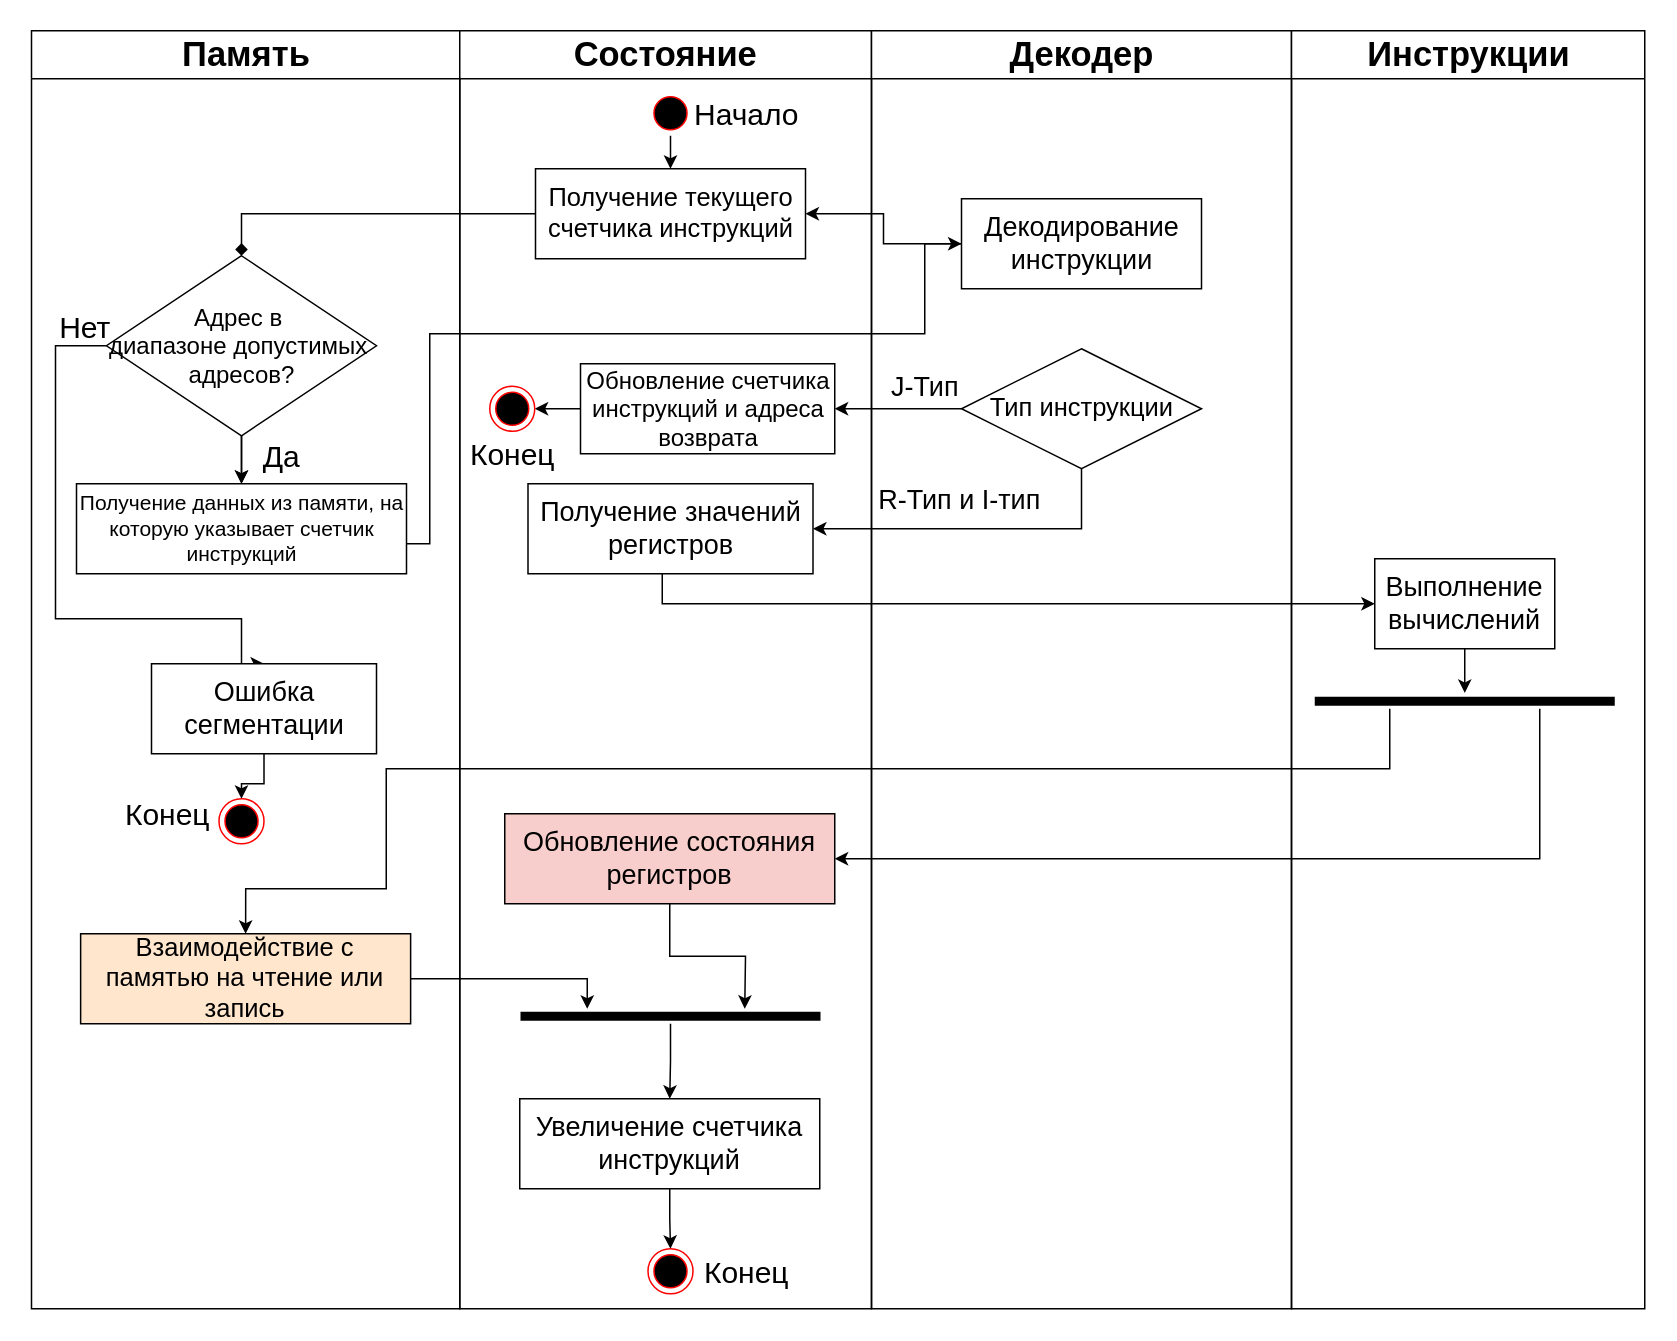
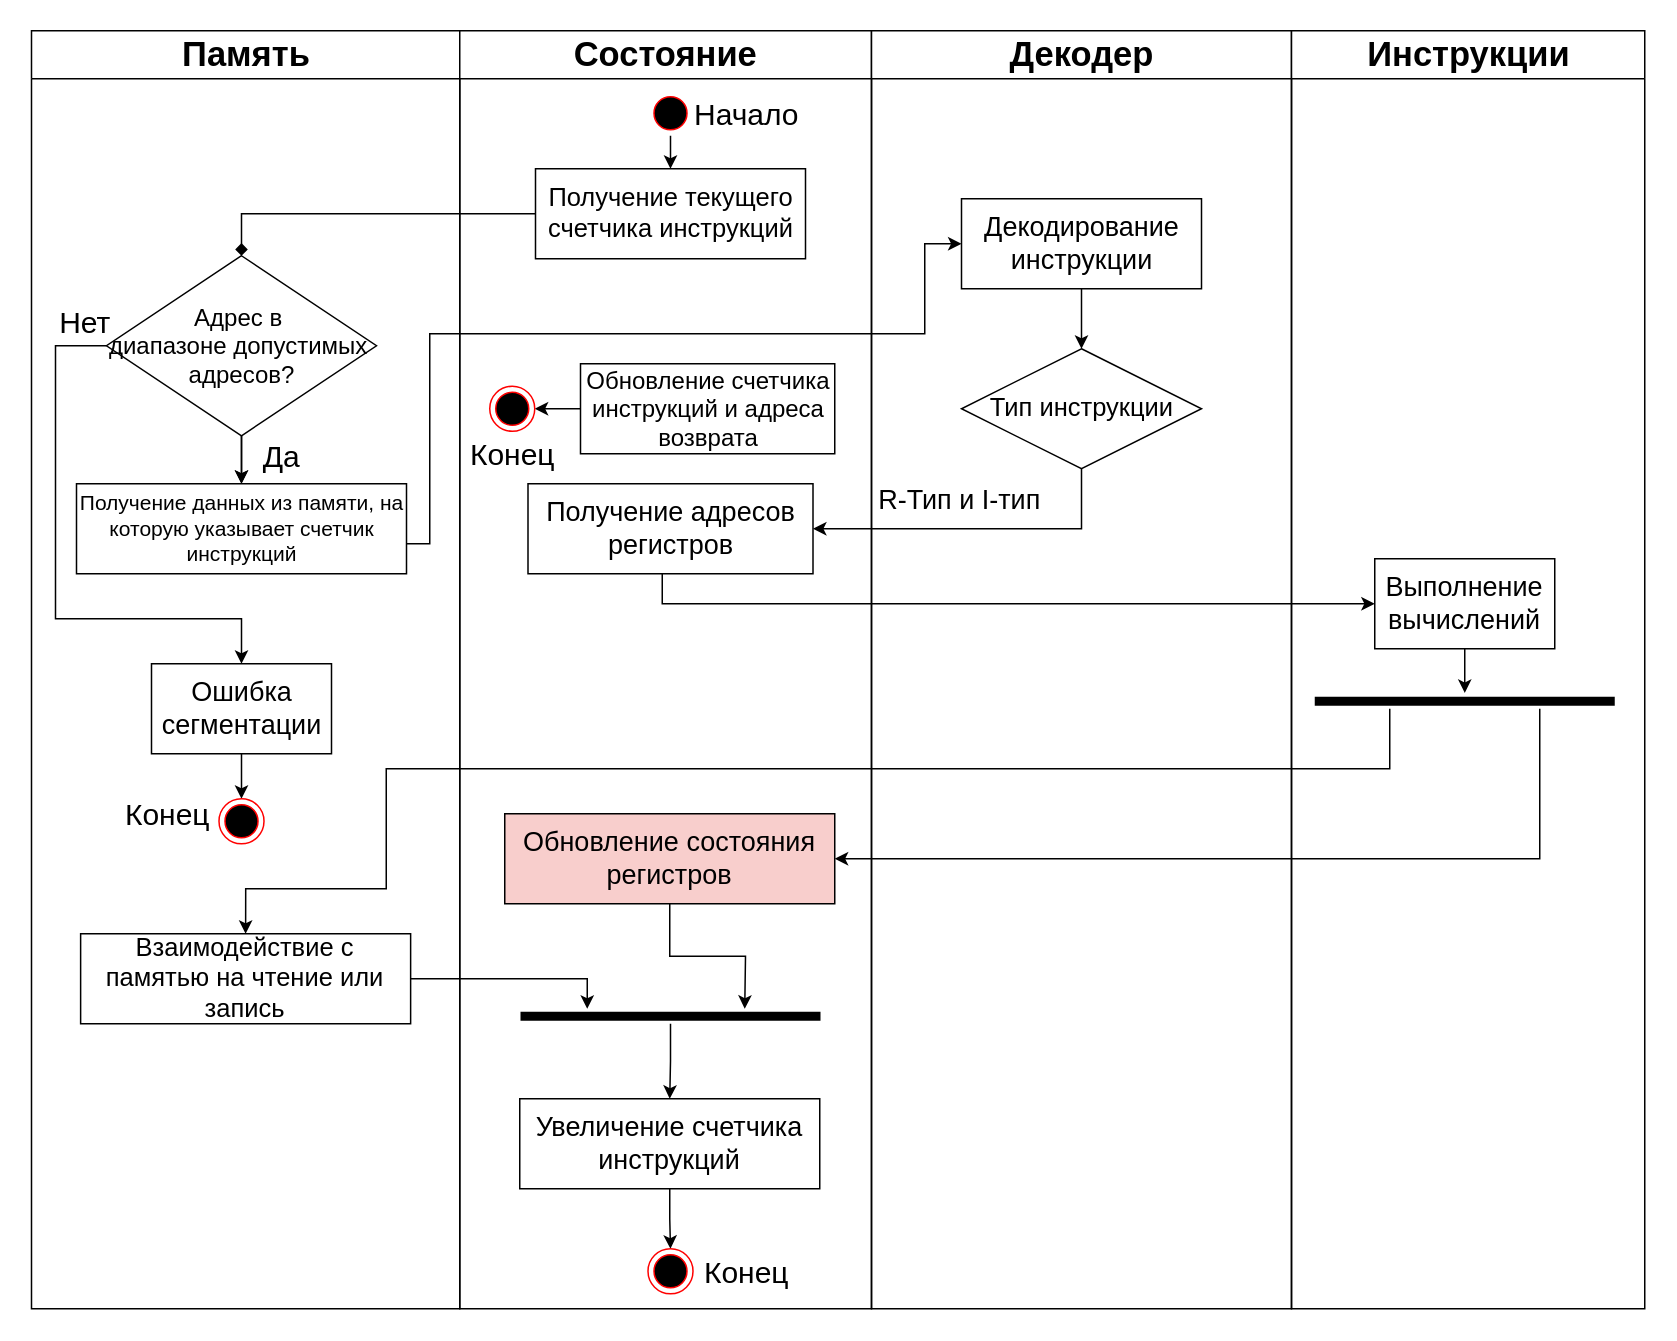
(884, 214) -> (1082, 314)
(902, 409) -> none
(671, 529) -> (671, 529)
(264, 709) -> (242, 709)
(246, 979) -> (246, 979)
